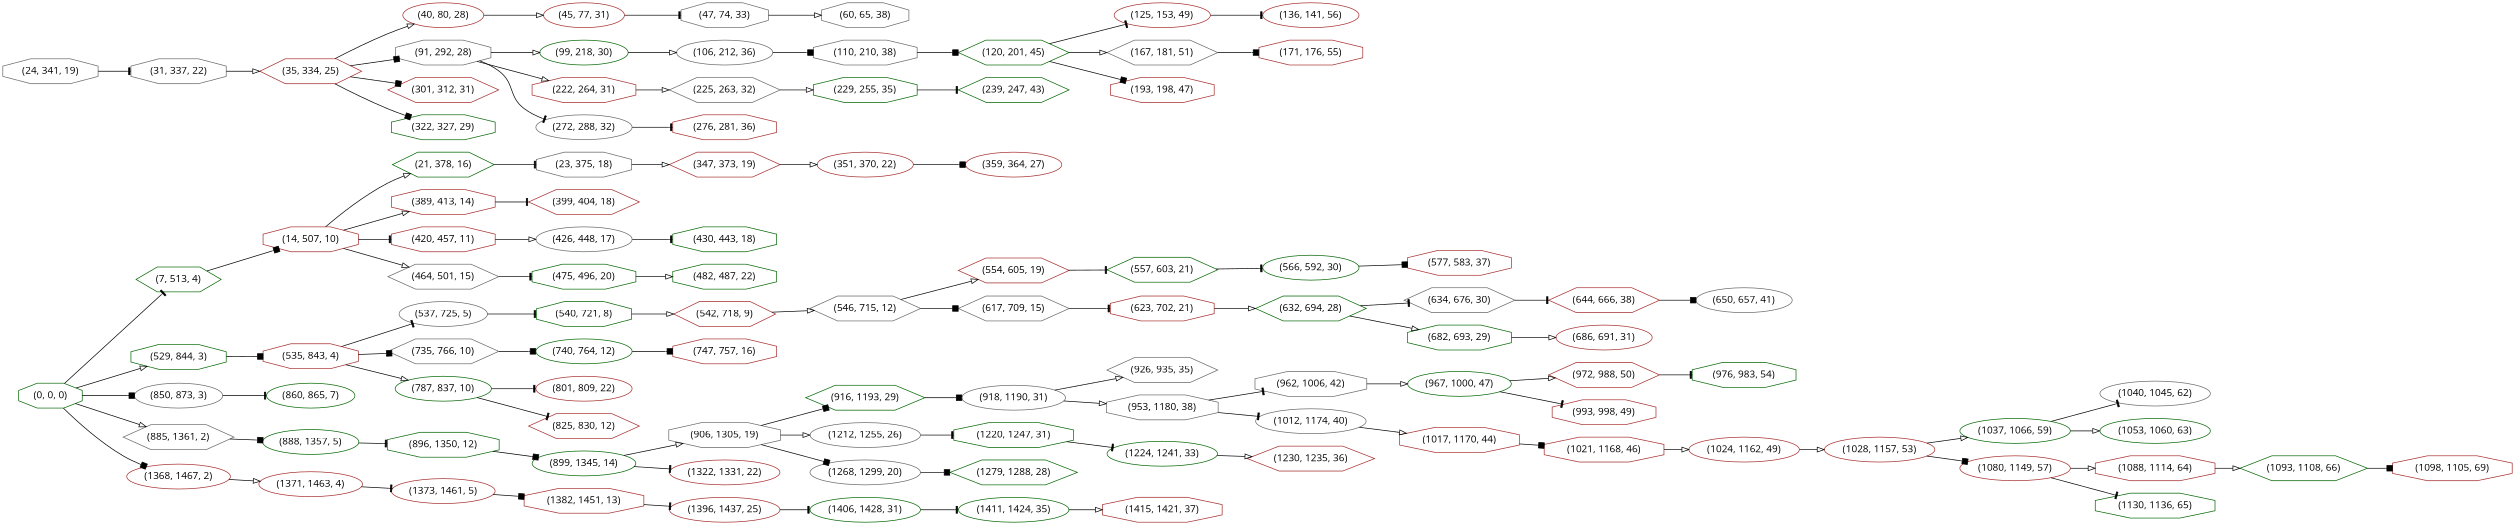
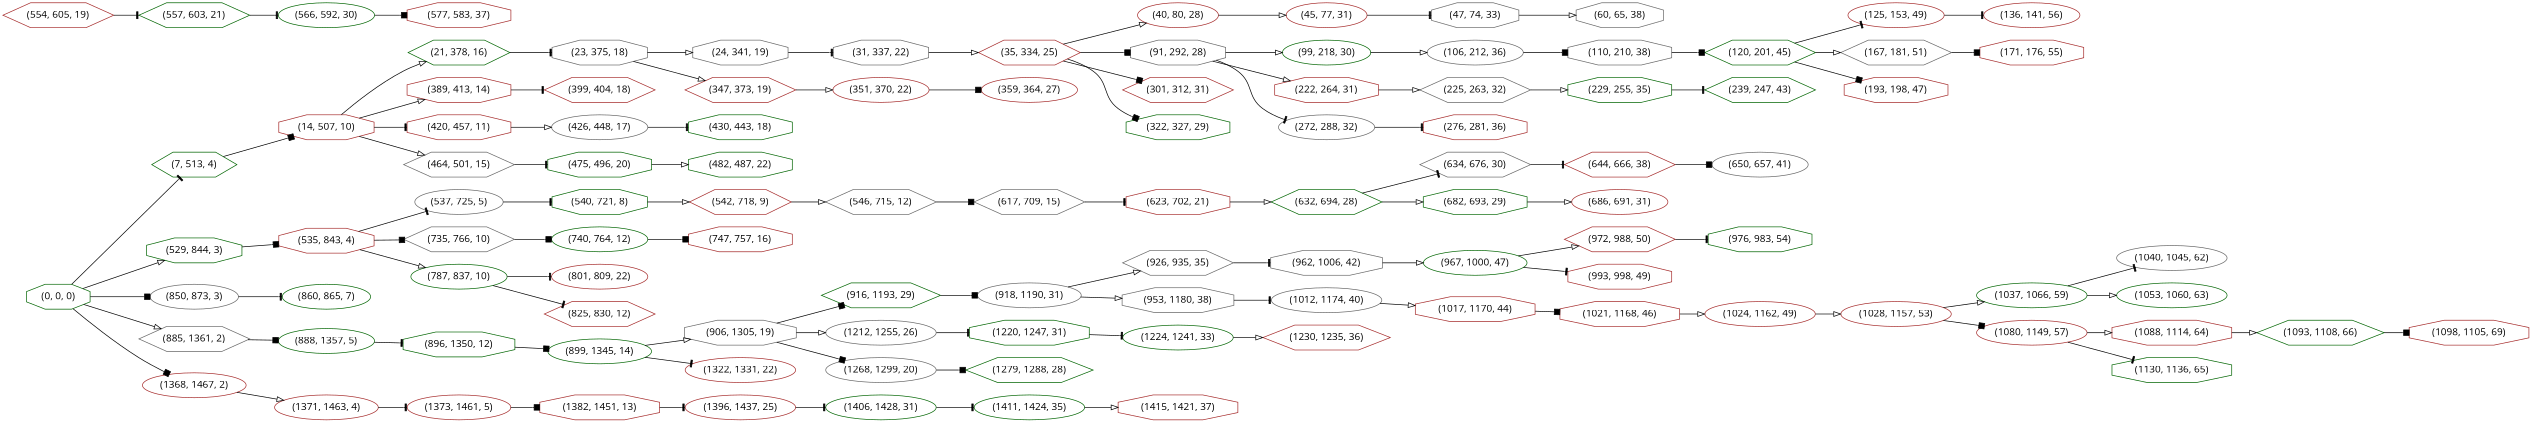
none -> (667, 53)
(936, 290) -> none
(1235, 396) -> (1250, 263)
